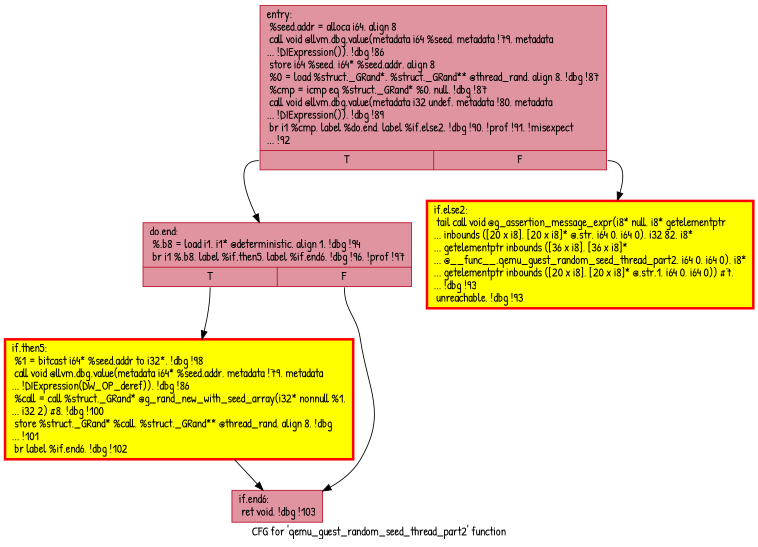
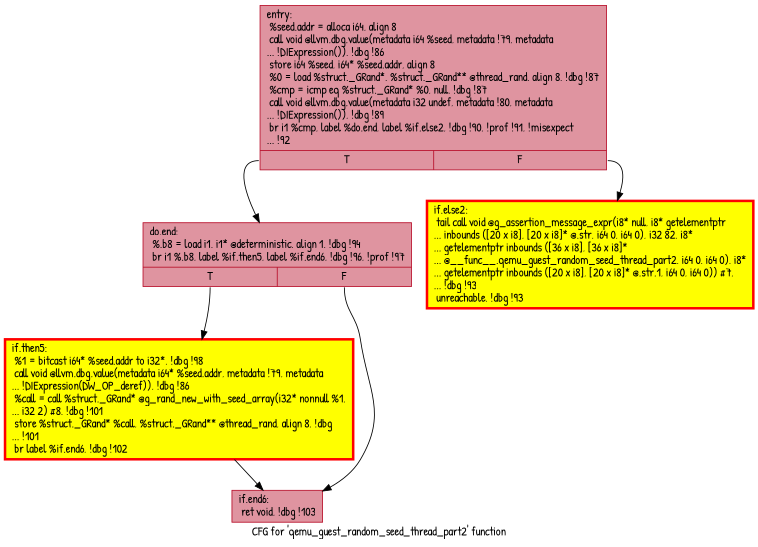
(58, 411) -> (57, 411)
